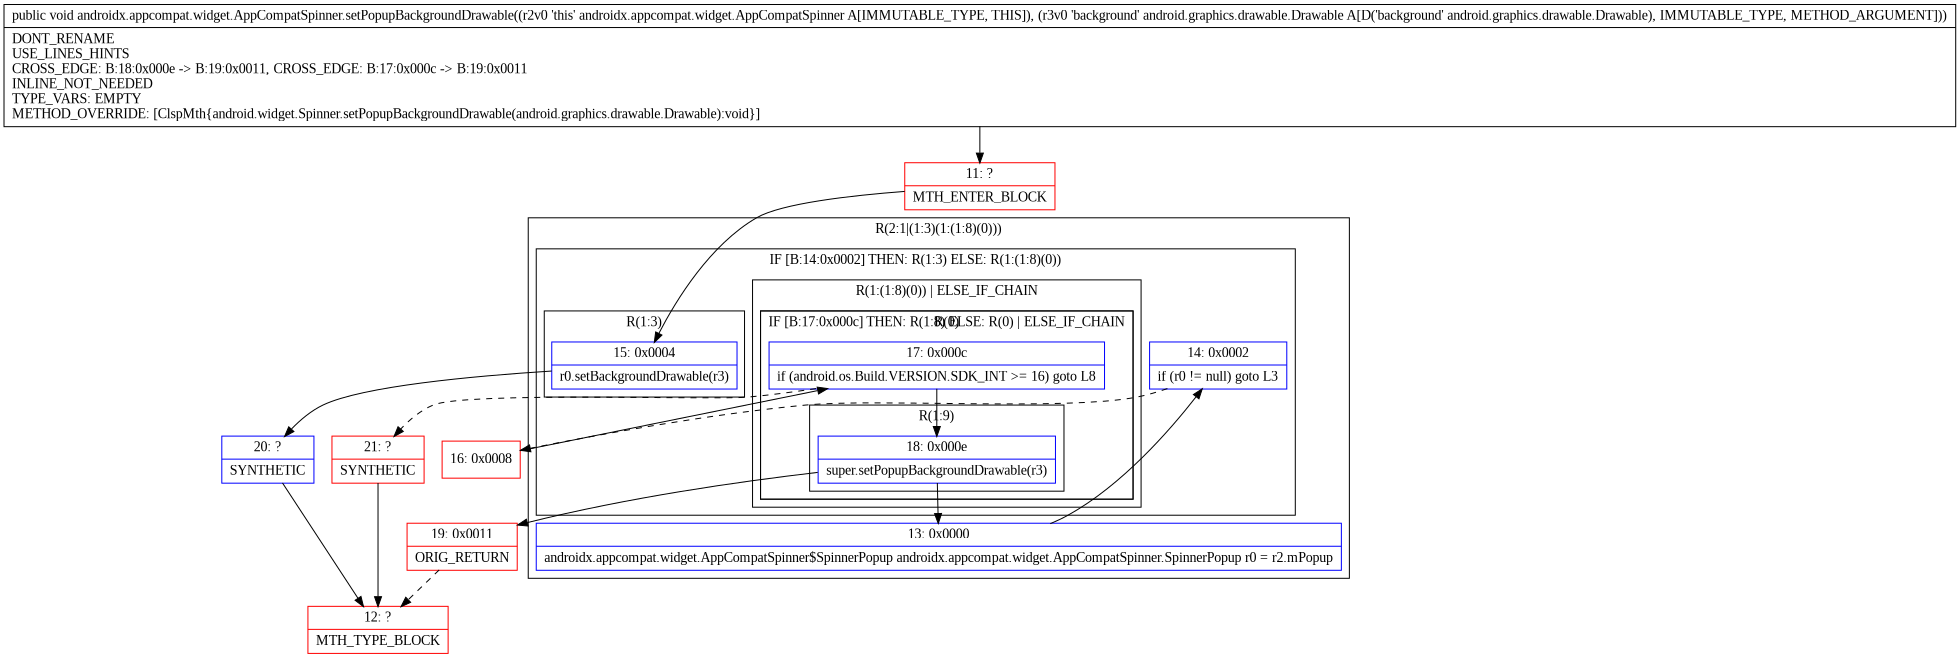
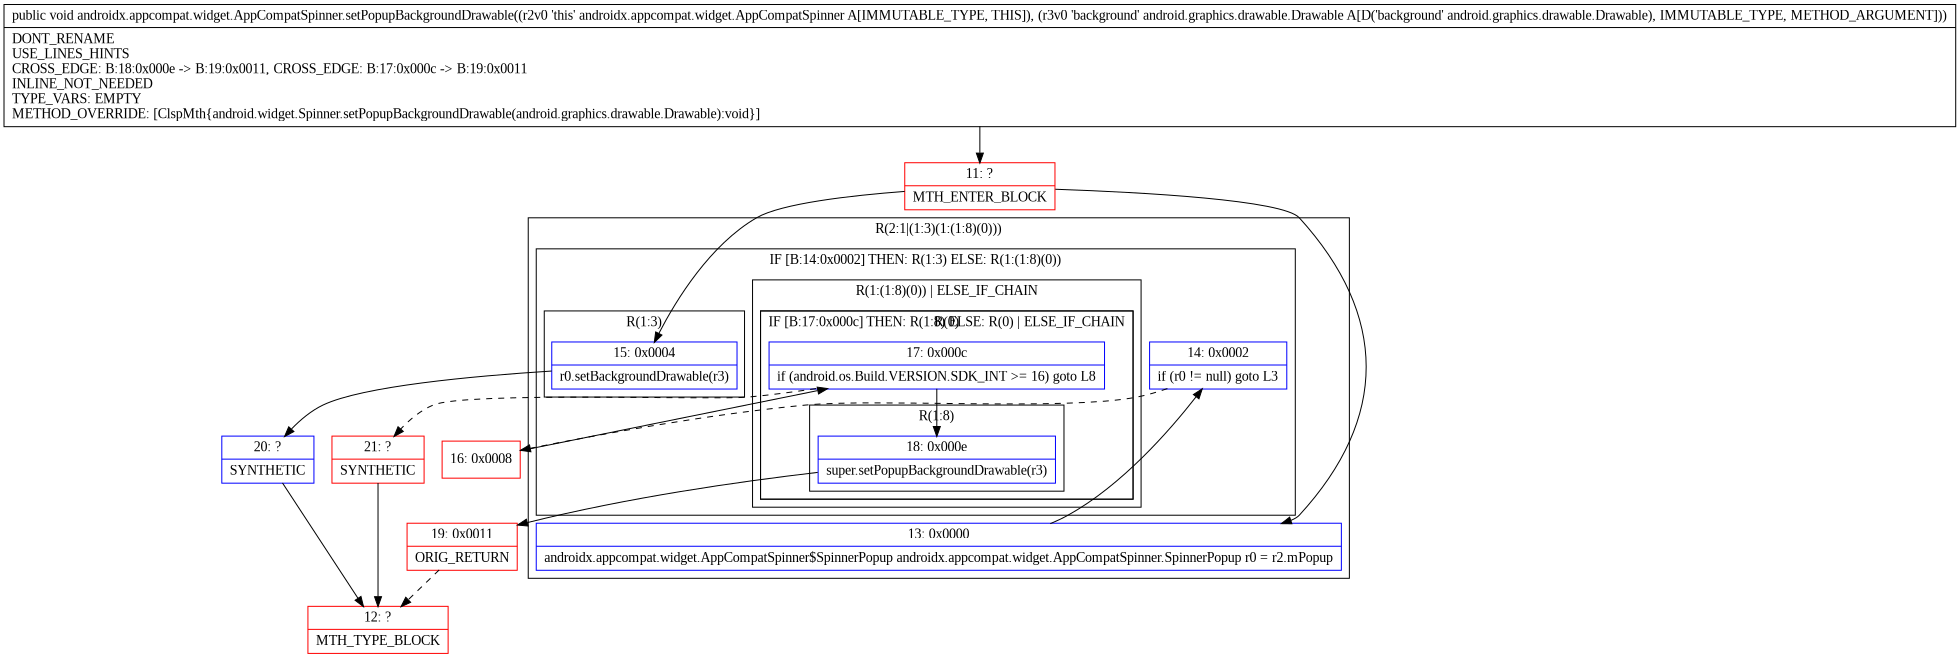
(937, 417) -> (937, 417)
(938, 498) -> (1329, 256)
